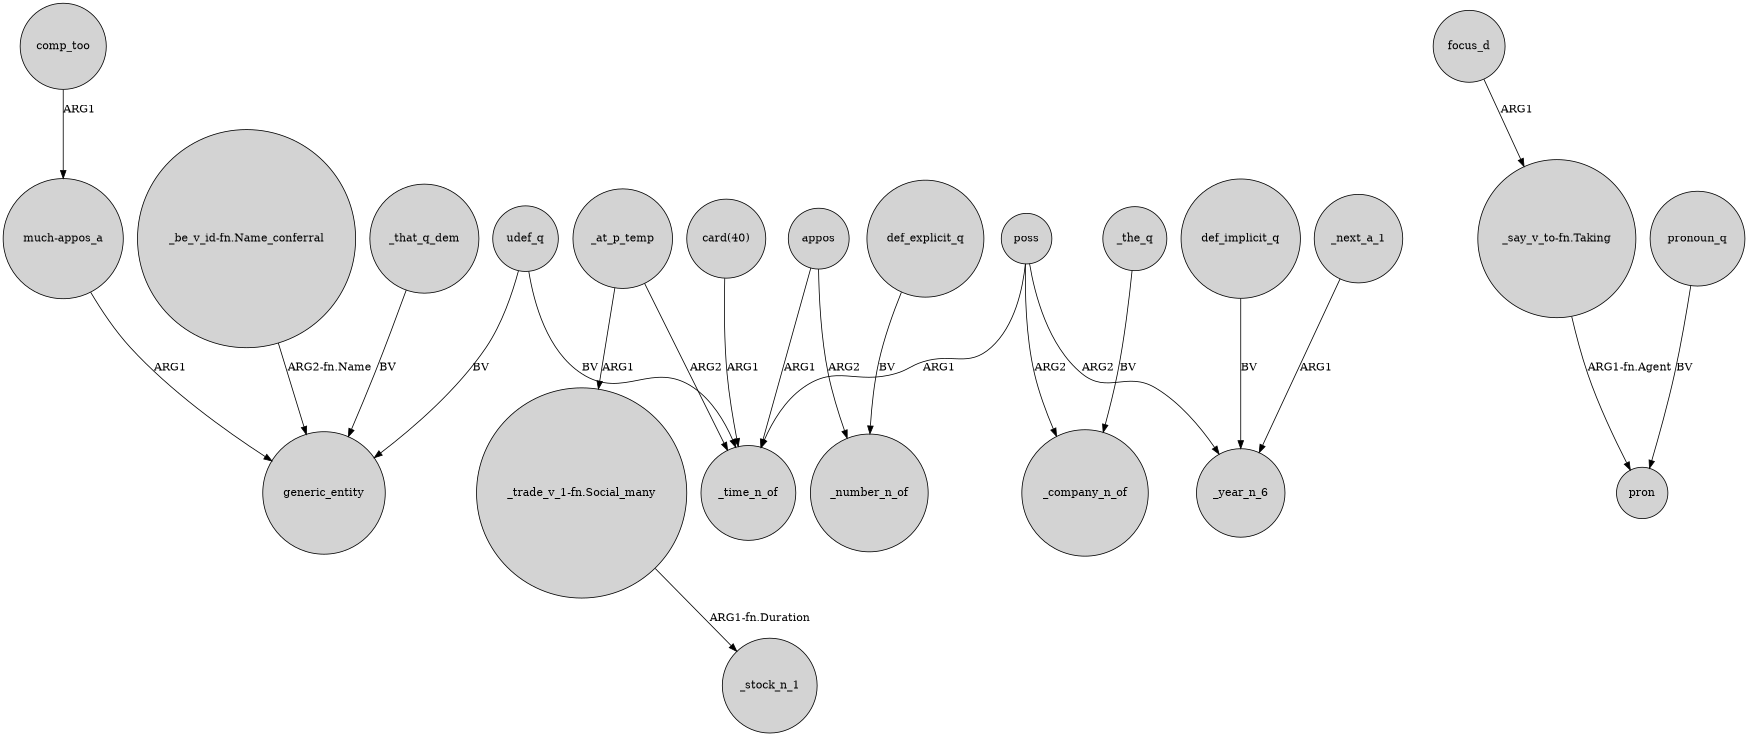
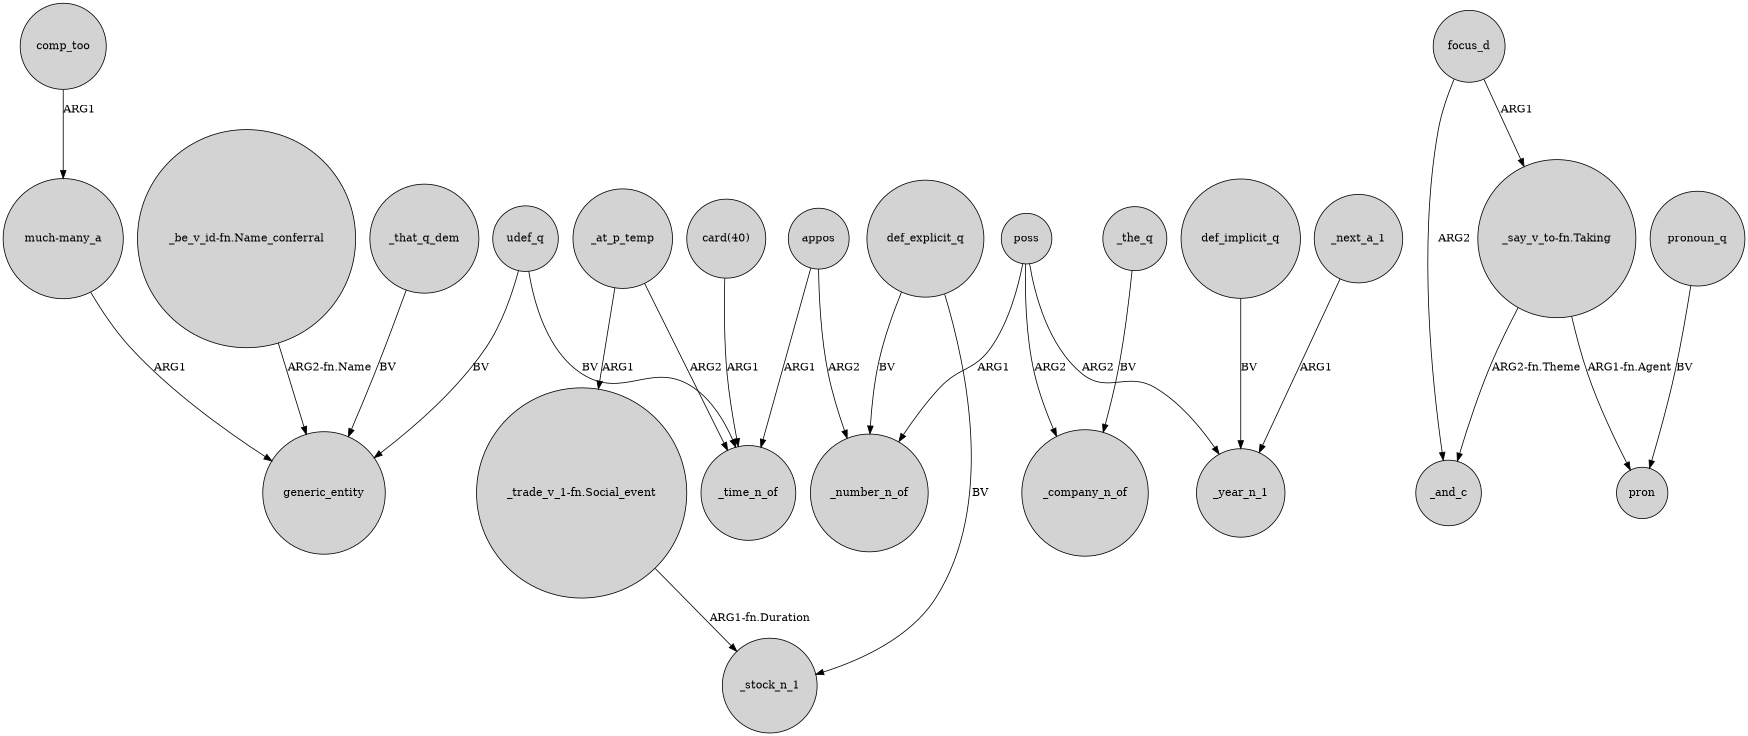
(63, 239) -> (63, 239)
(910, 367) -> (979, 360)
(582, 493) -> (582, 493)
(1241, 493) -> (1241, 493)
none -> (1449, 493)
none -> (966, 516)
